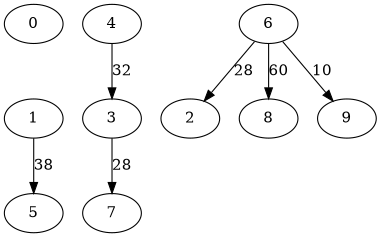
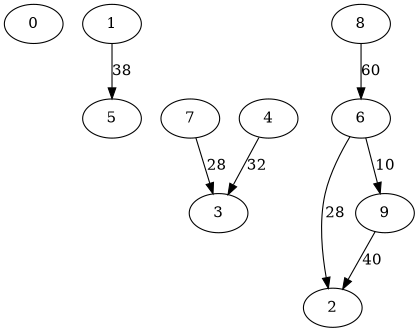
(269, 66) -> (361, 66)
(112, 160) -> (203, 161)
none -> (362, 256)
